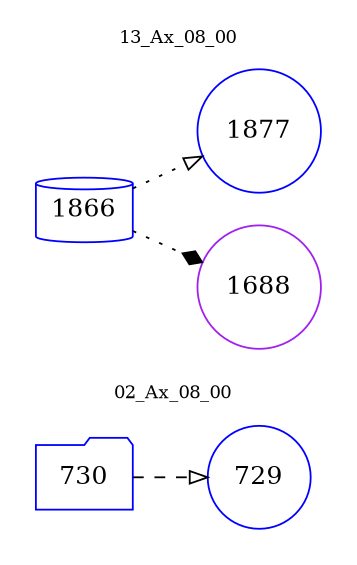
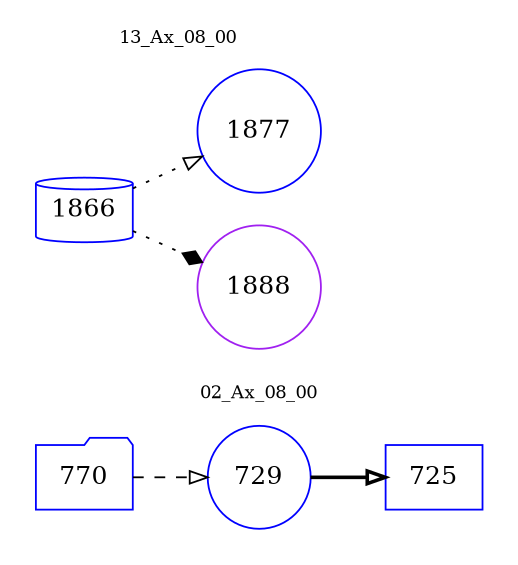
(259, 287) -> (259, 287)
(84, 477) -> (84, 477)
none -> (434, 477)
